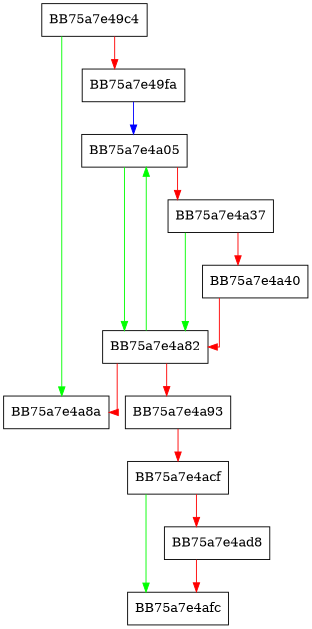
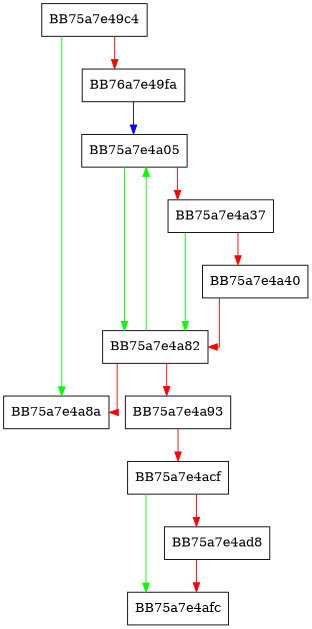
(134, 85) -> (134, 85)
